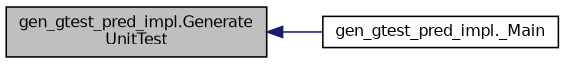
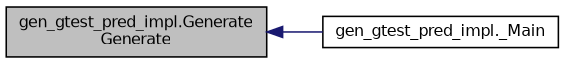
(136, 32) -> (136, 32)
